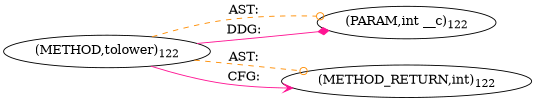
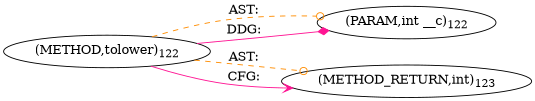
(485, 80) -> (485, 80)
